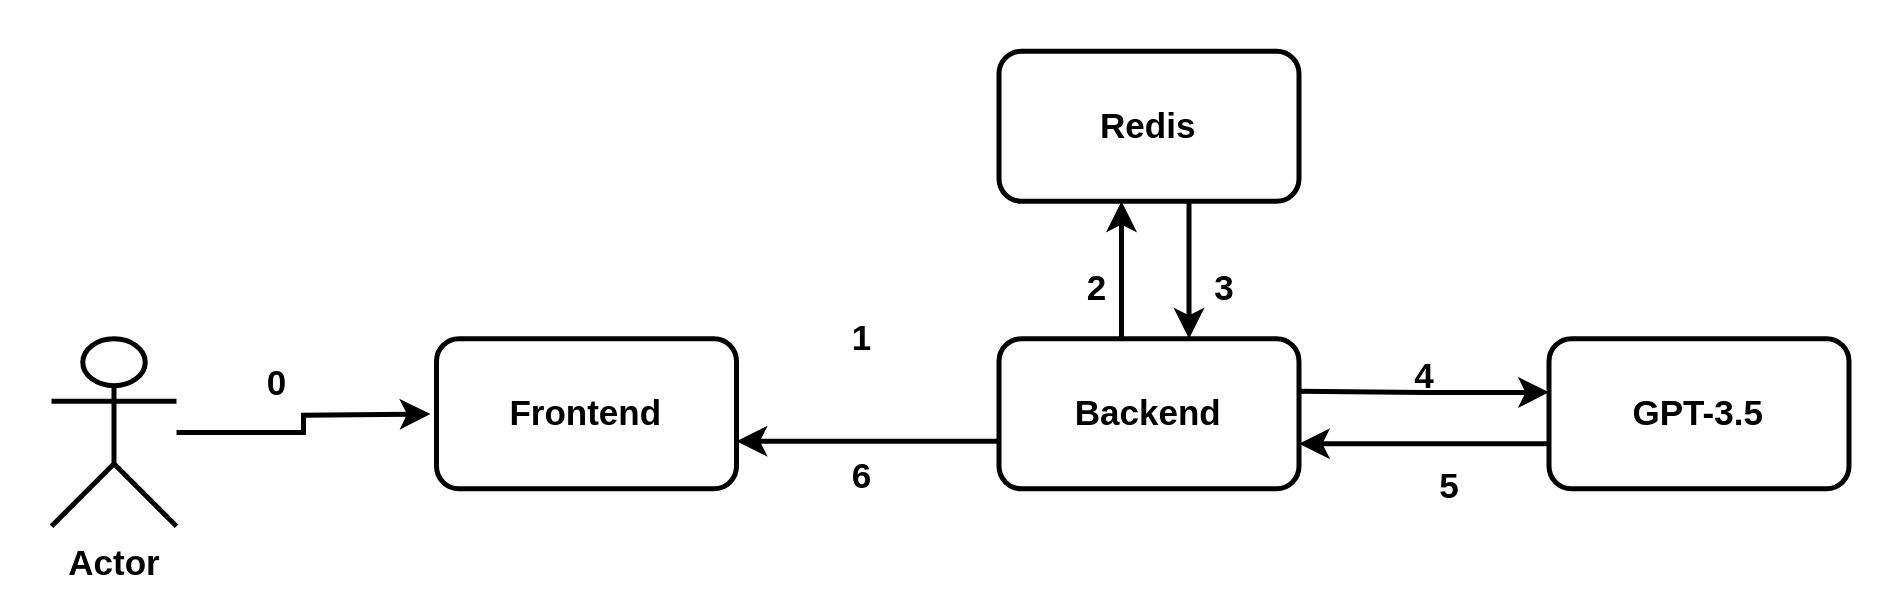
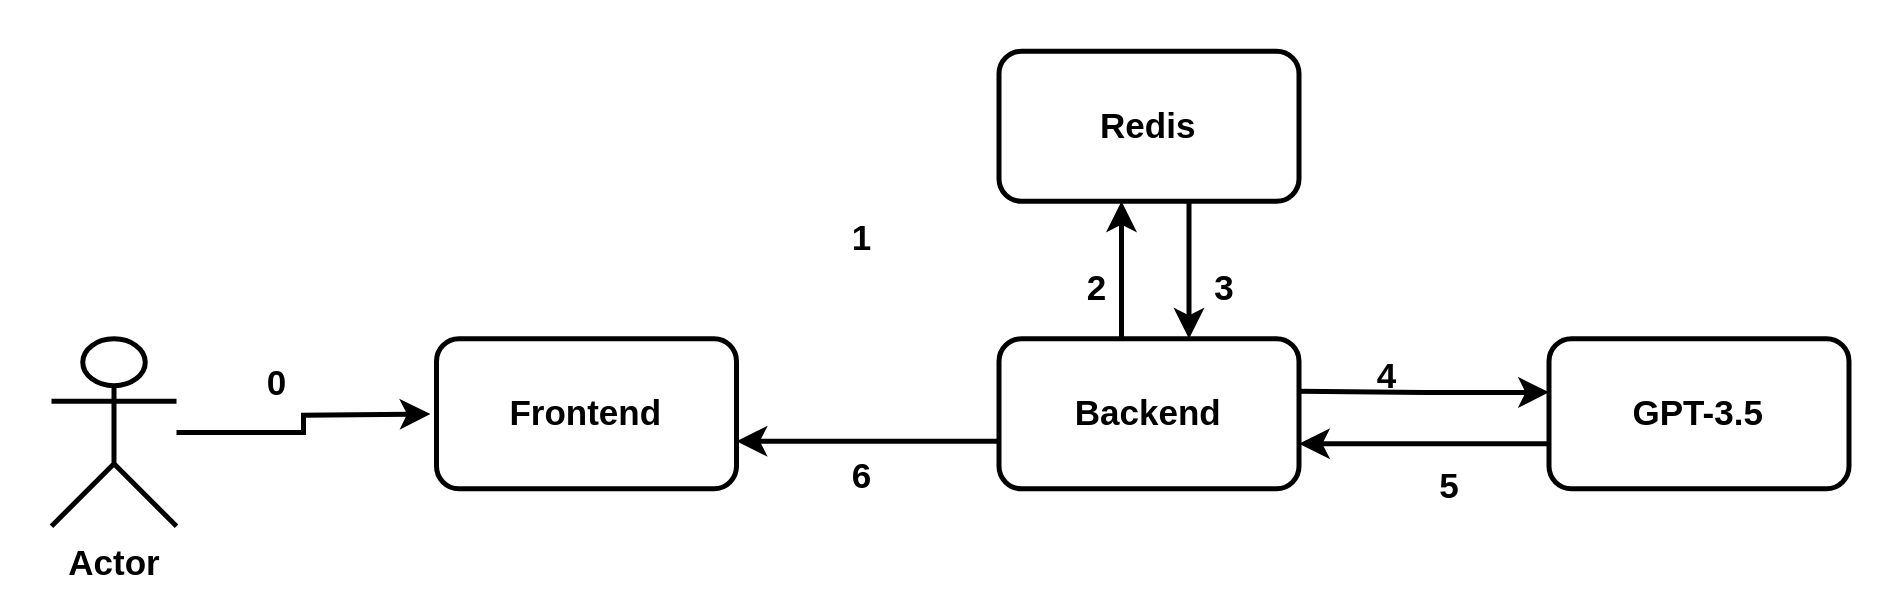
(861, 339) -> (861, 239)
(1424, 376) -> (1386, 376)
